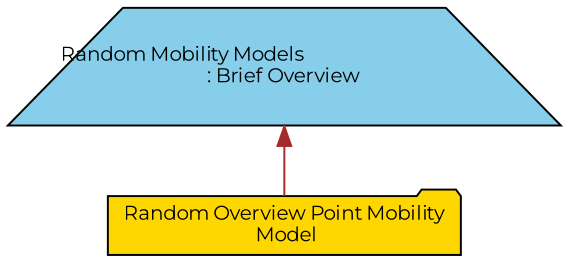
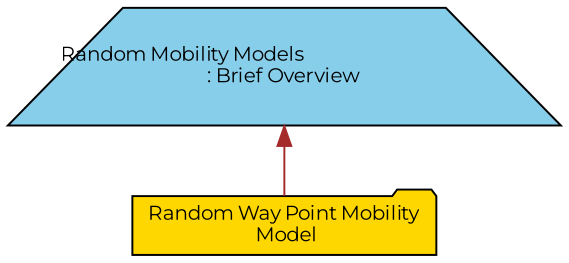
(284, 226) -> (284, 226)
